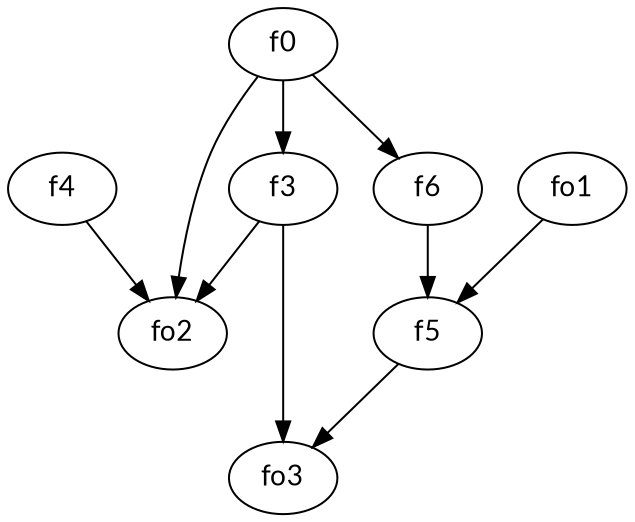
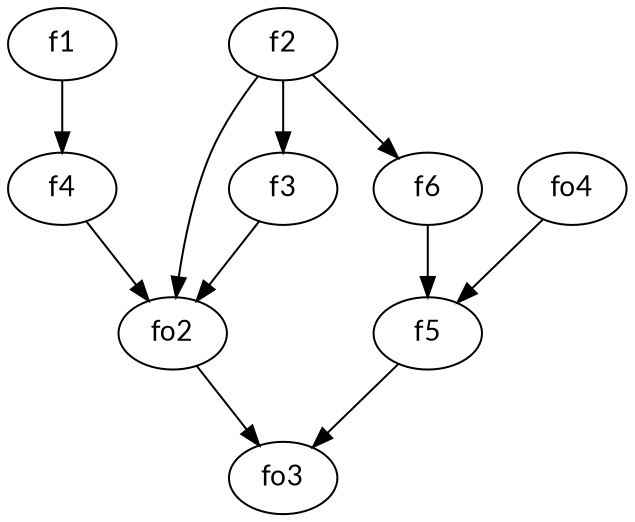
none -> (62, 44)
(283, 44) -> (283, 44)
(572, 189) -> (572, 189)
(283, 323) -> (222, 398)
